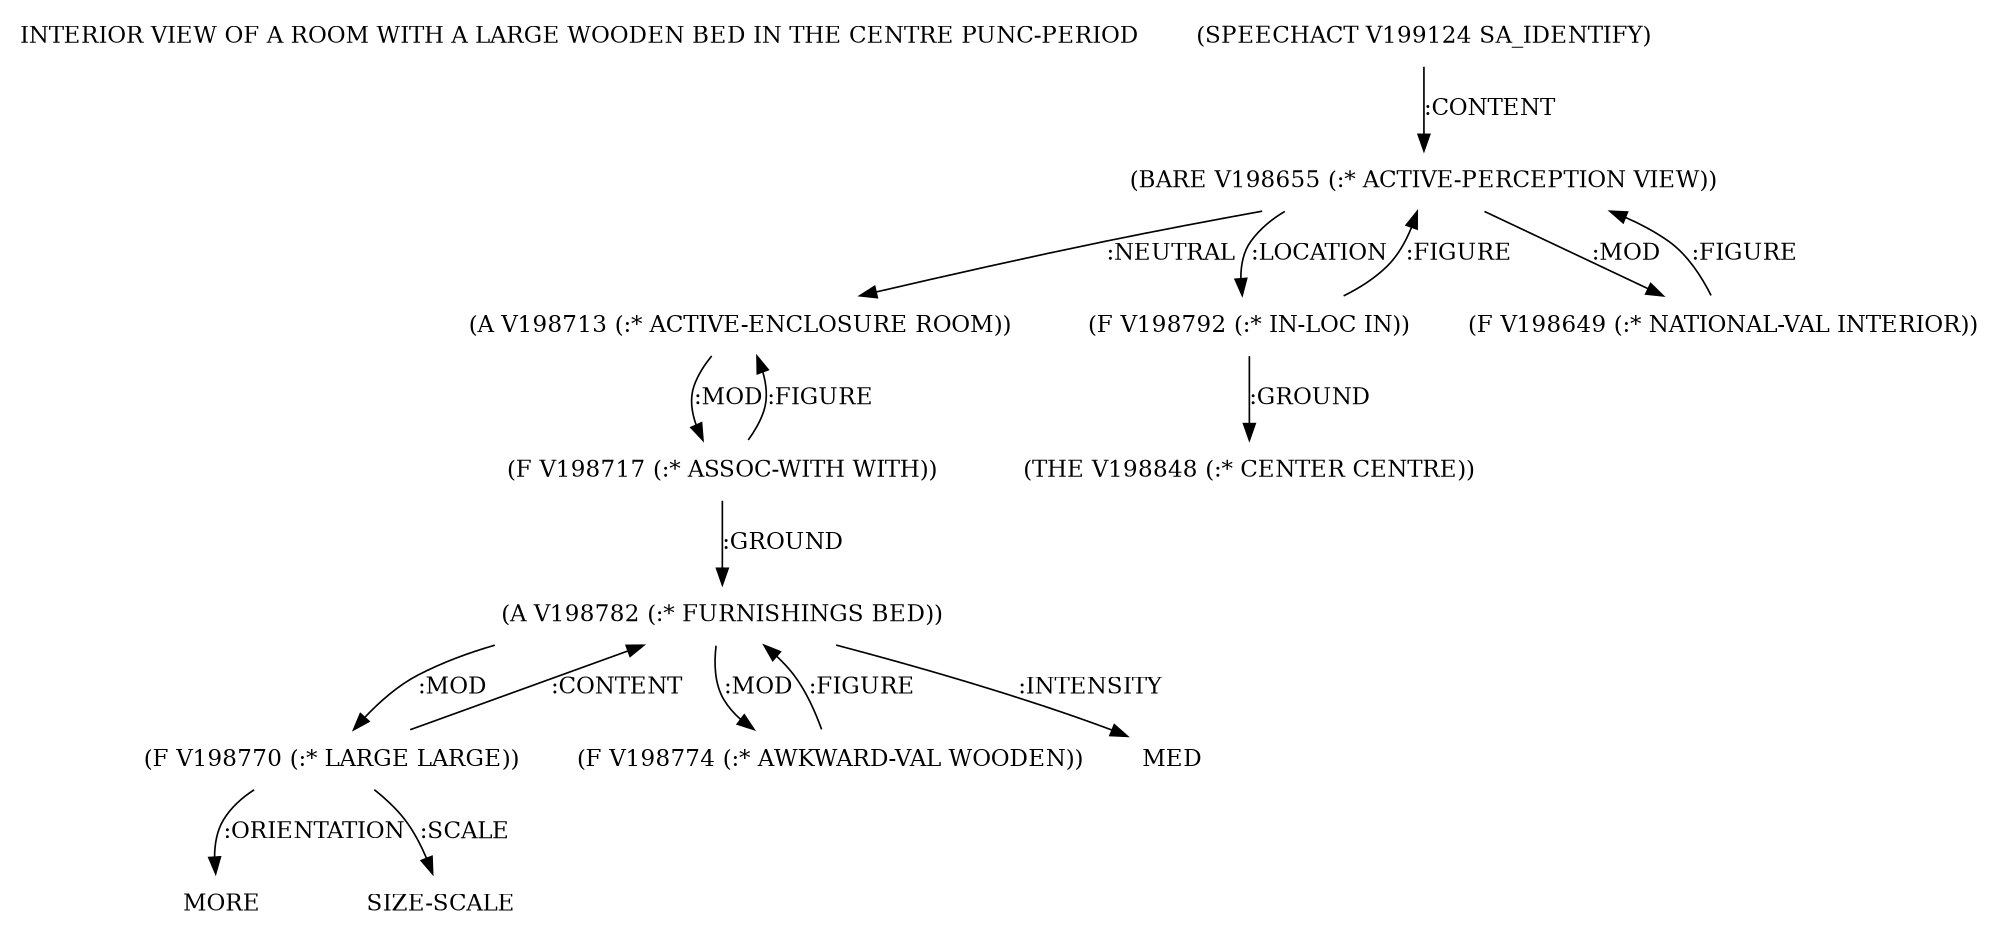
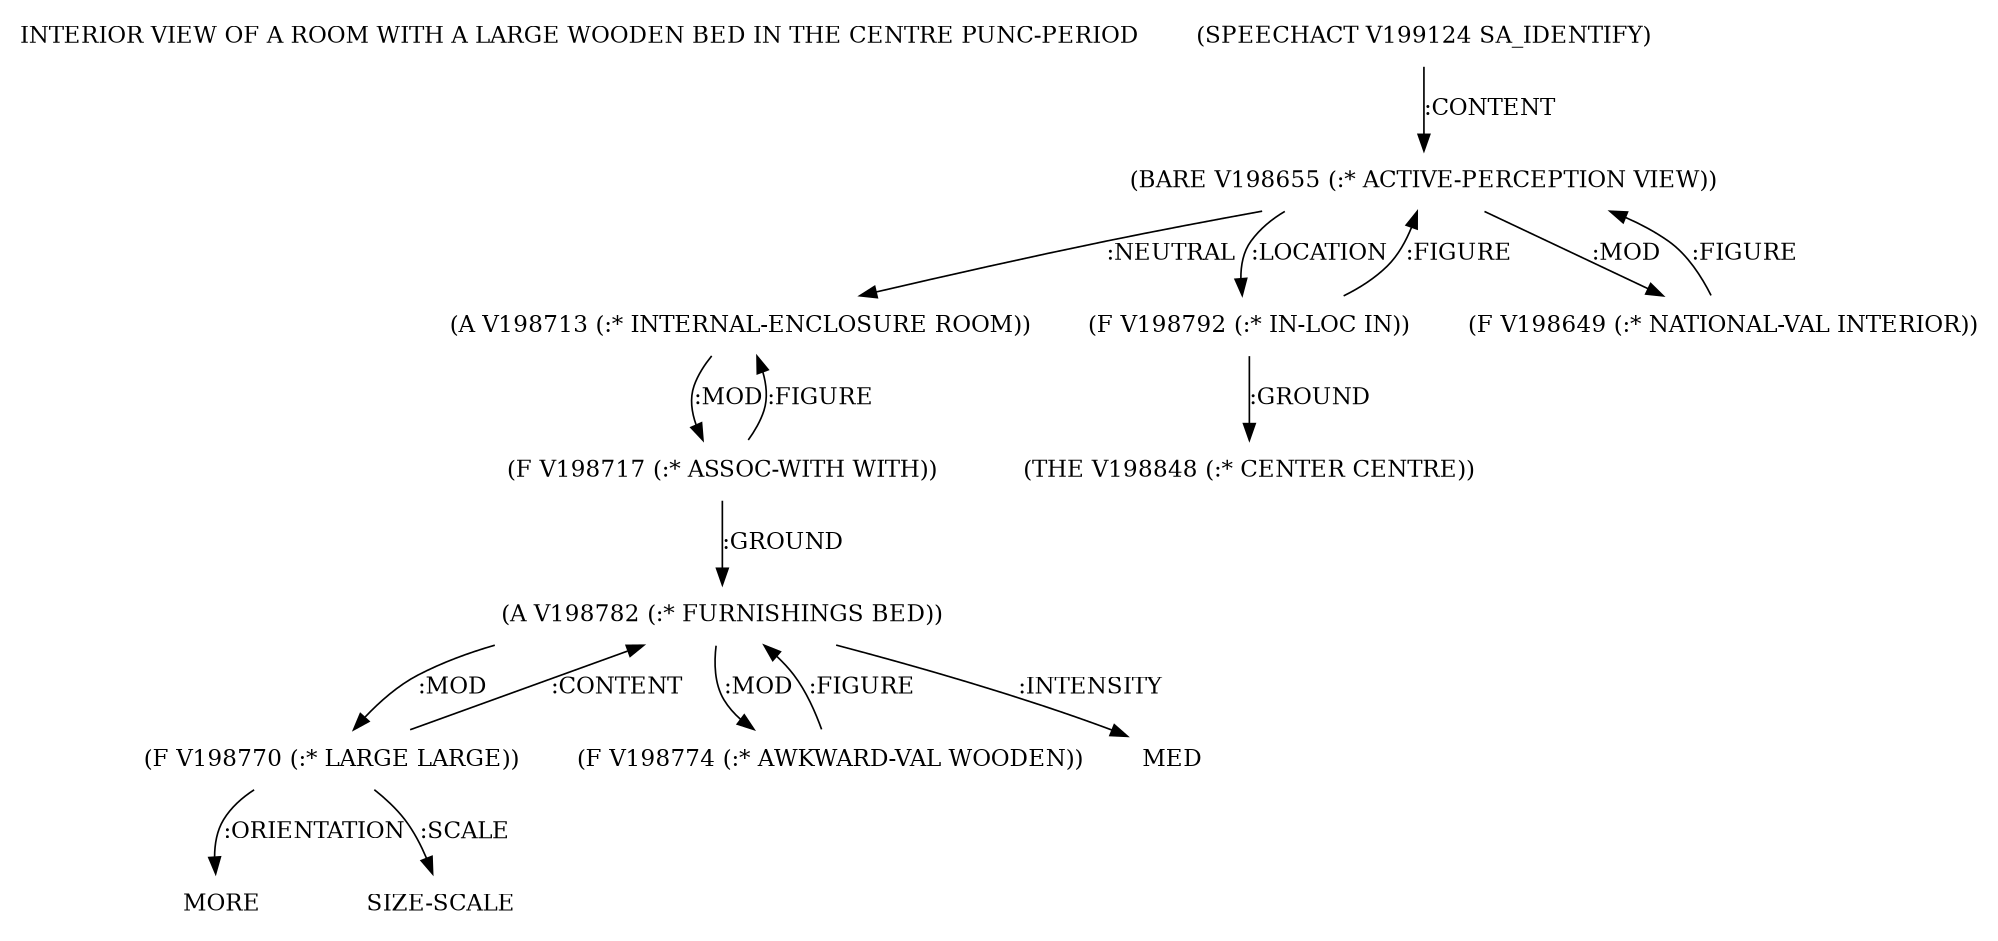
(741, 326) -> (741, 326)
